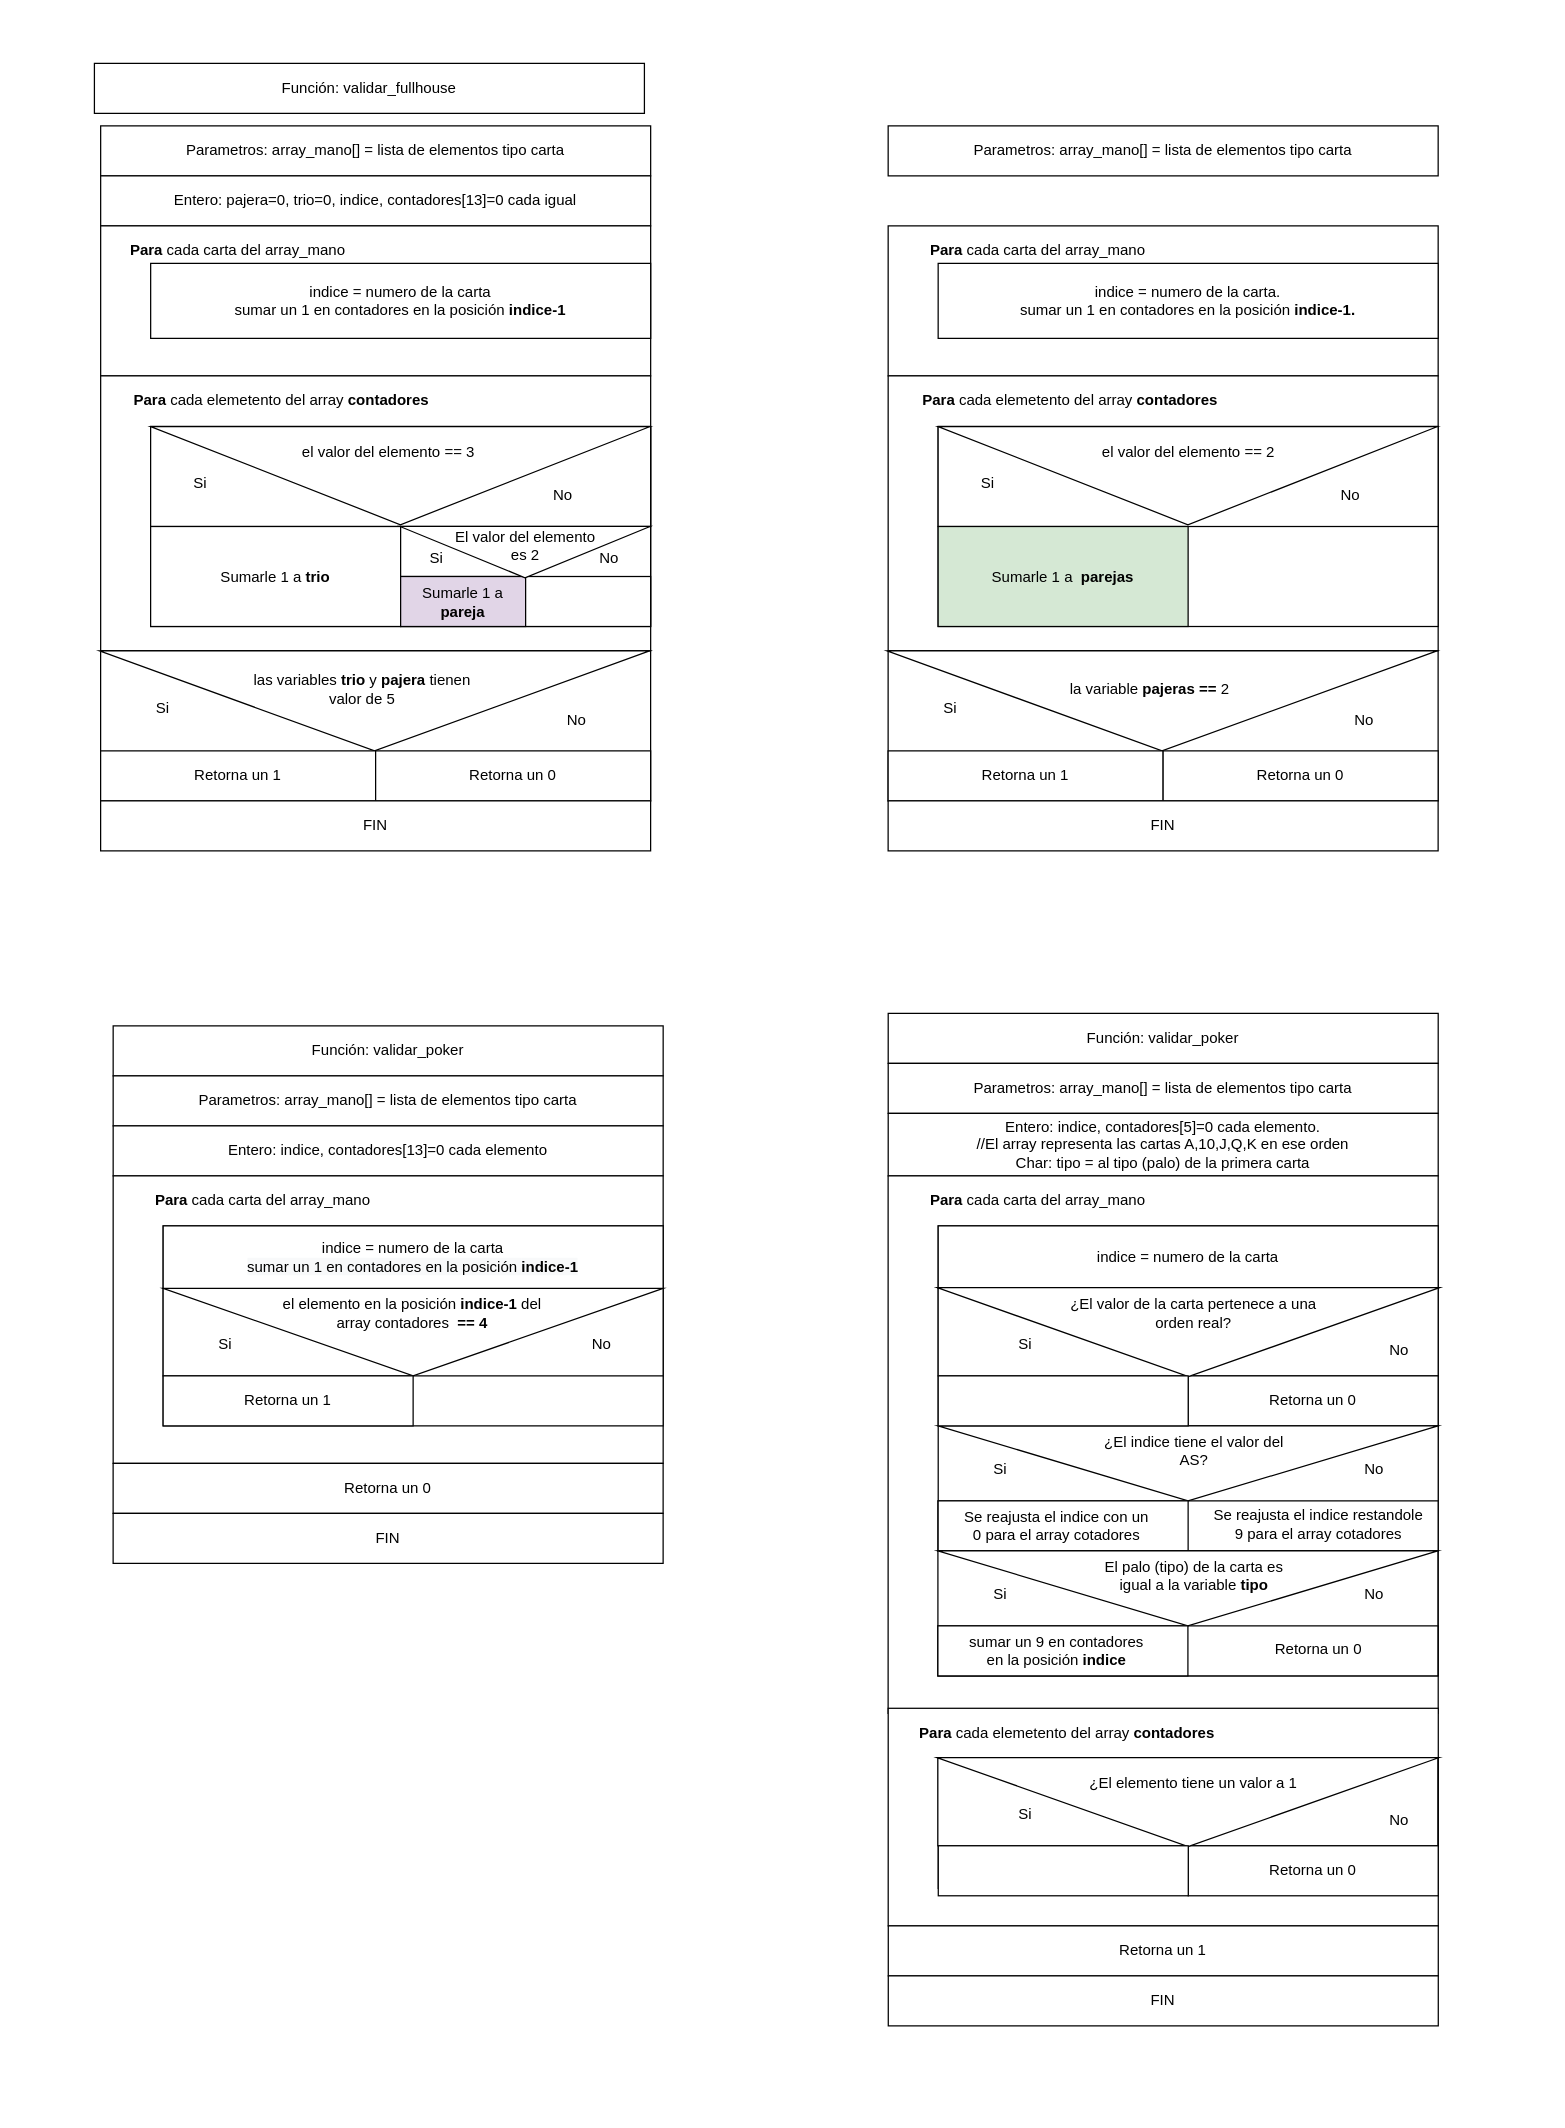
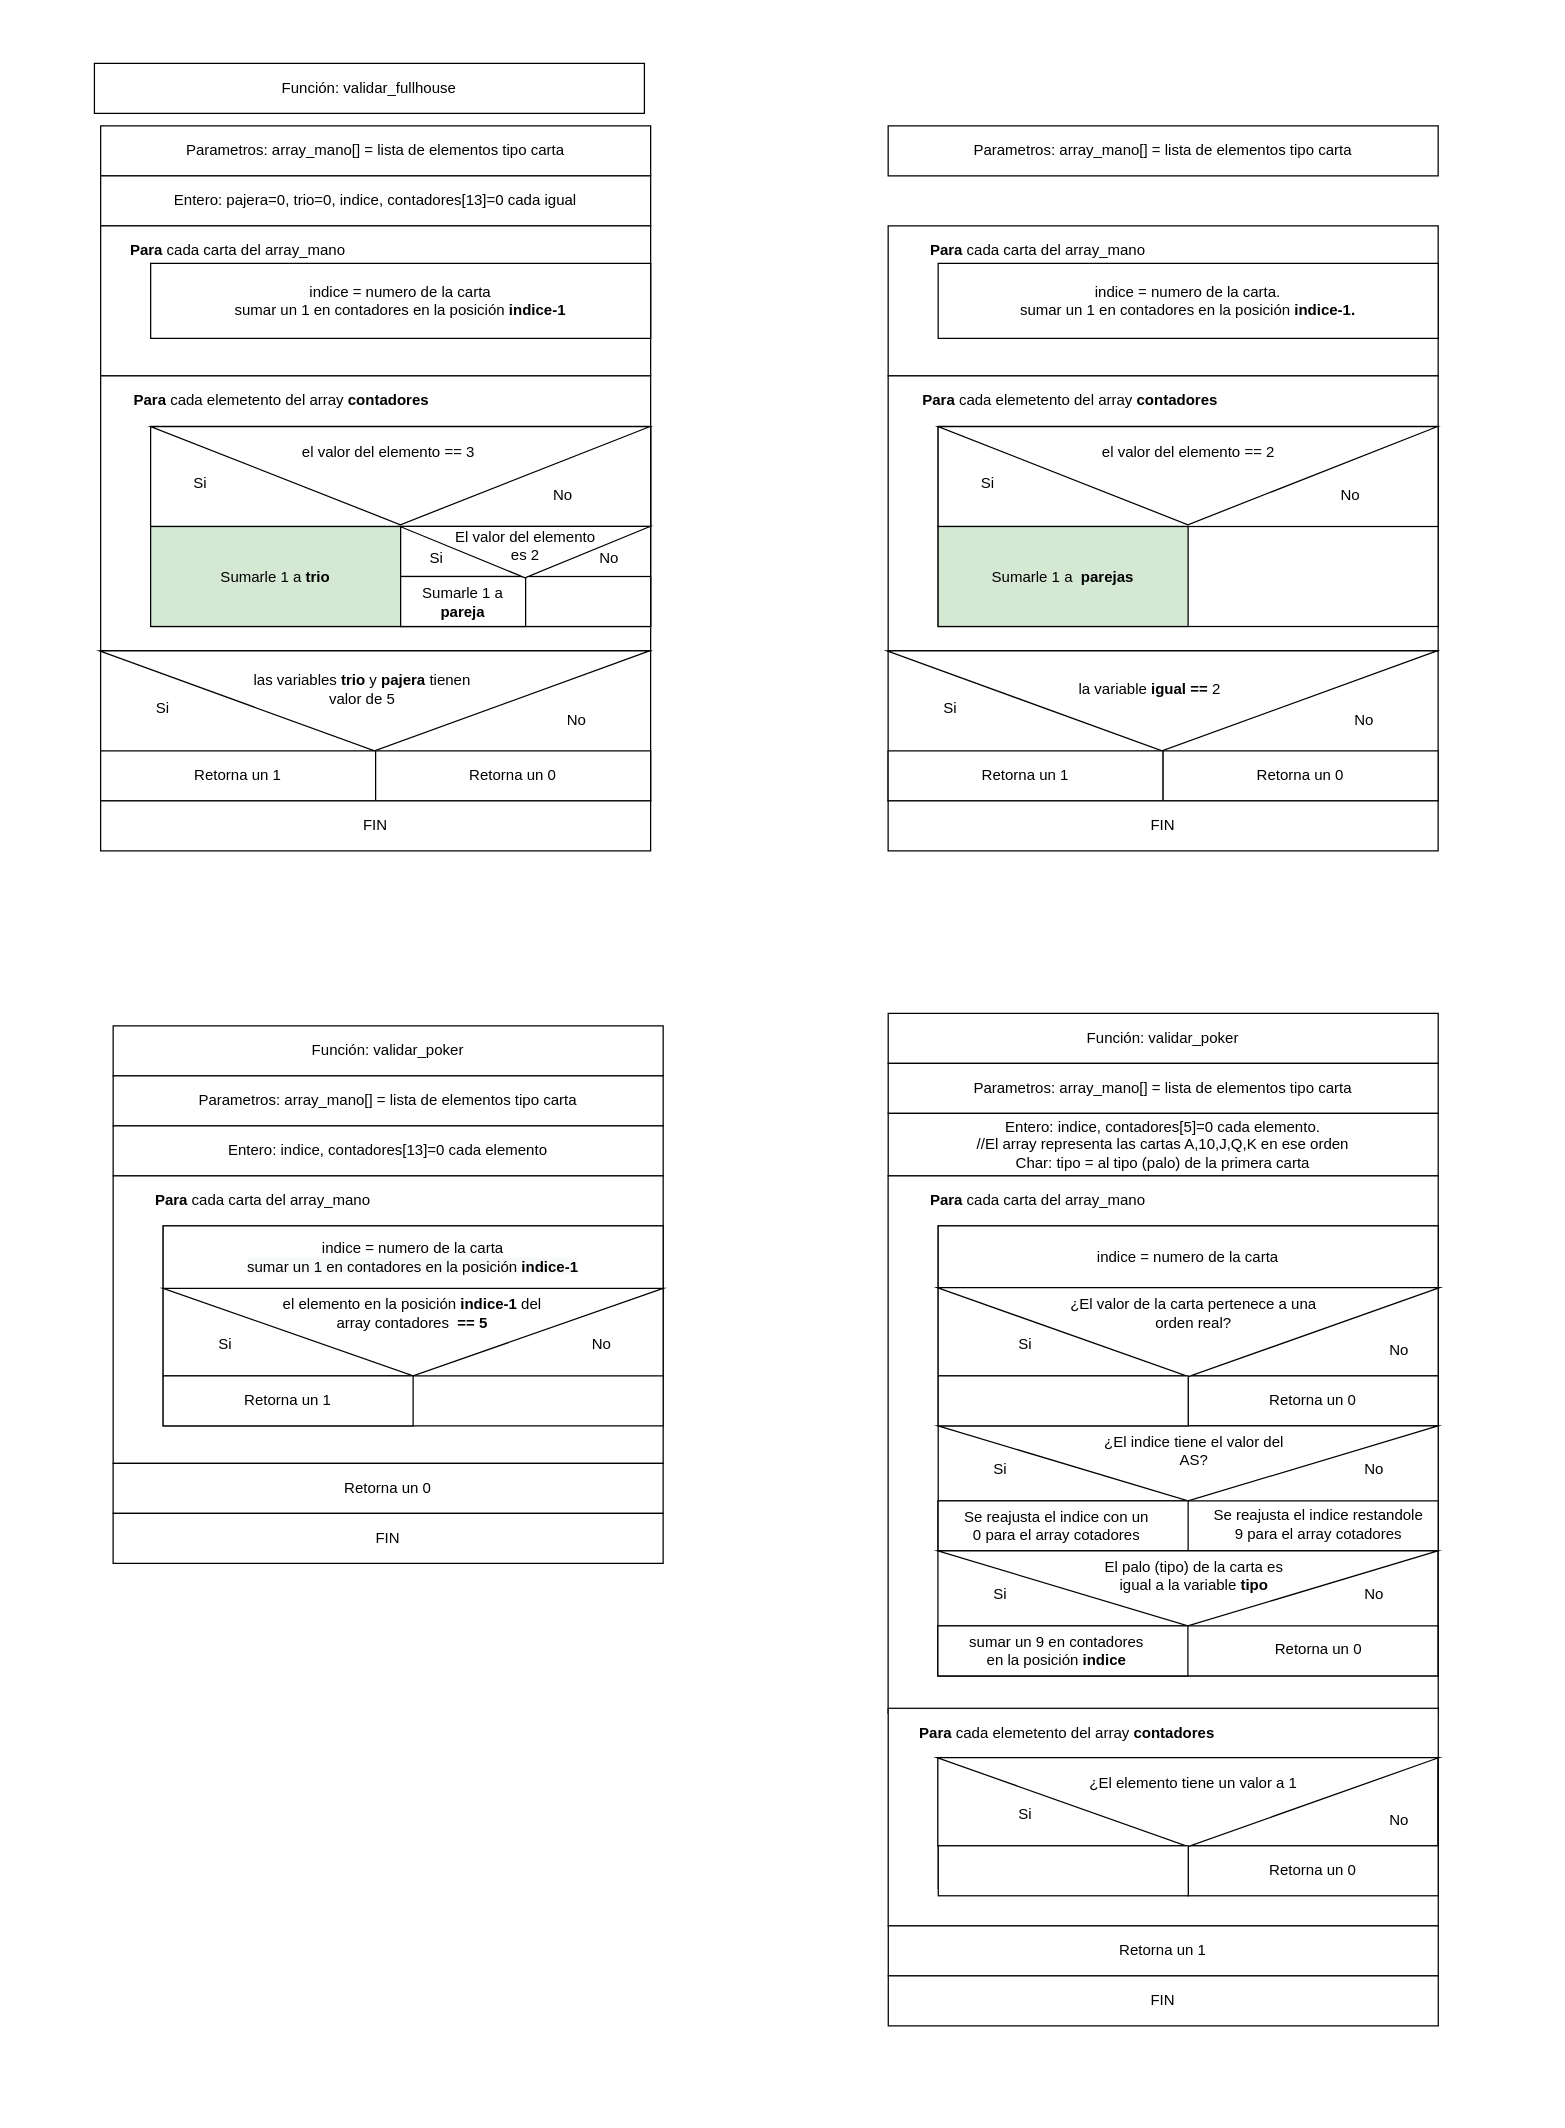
(276, 576) -> (276, 576)
(463, 601) -> (463, 601)
(1150, 689) -> (1150, 689)
(413, 1313) -> (413, 1313)
